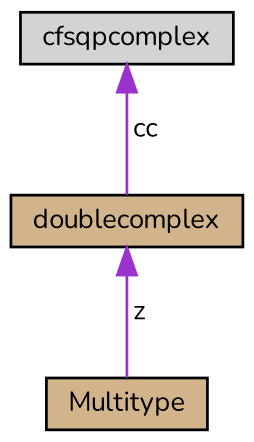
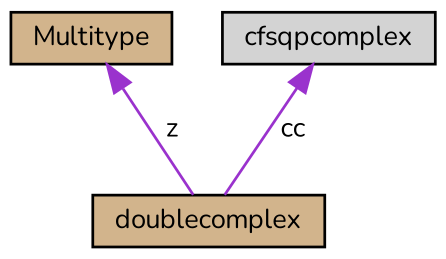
(127, 327) -> (158, 142)
